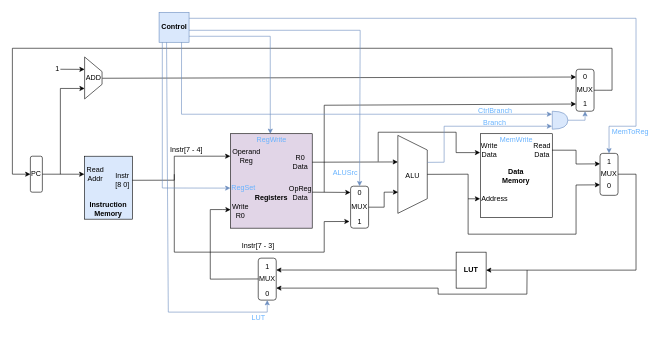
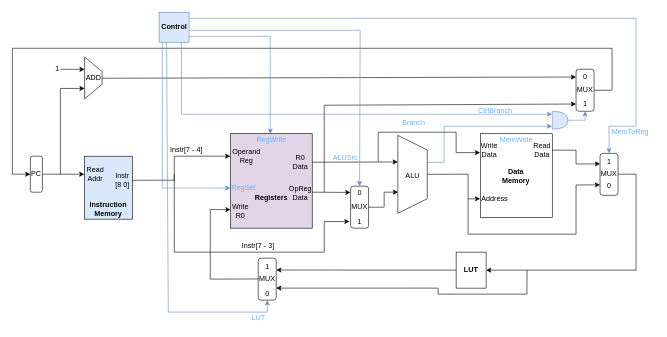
(495, 123) -> (414, 123)
(345, 173) -> (345, 158)
